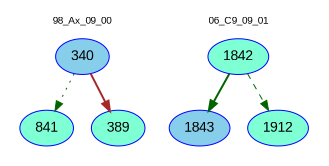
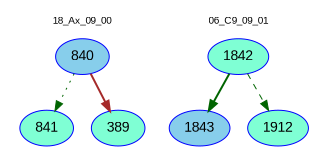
(82, 21) -> (82, 21)
(82, 57) -> (82, 57)
